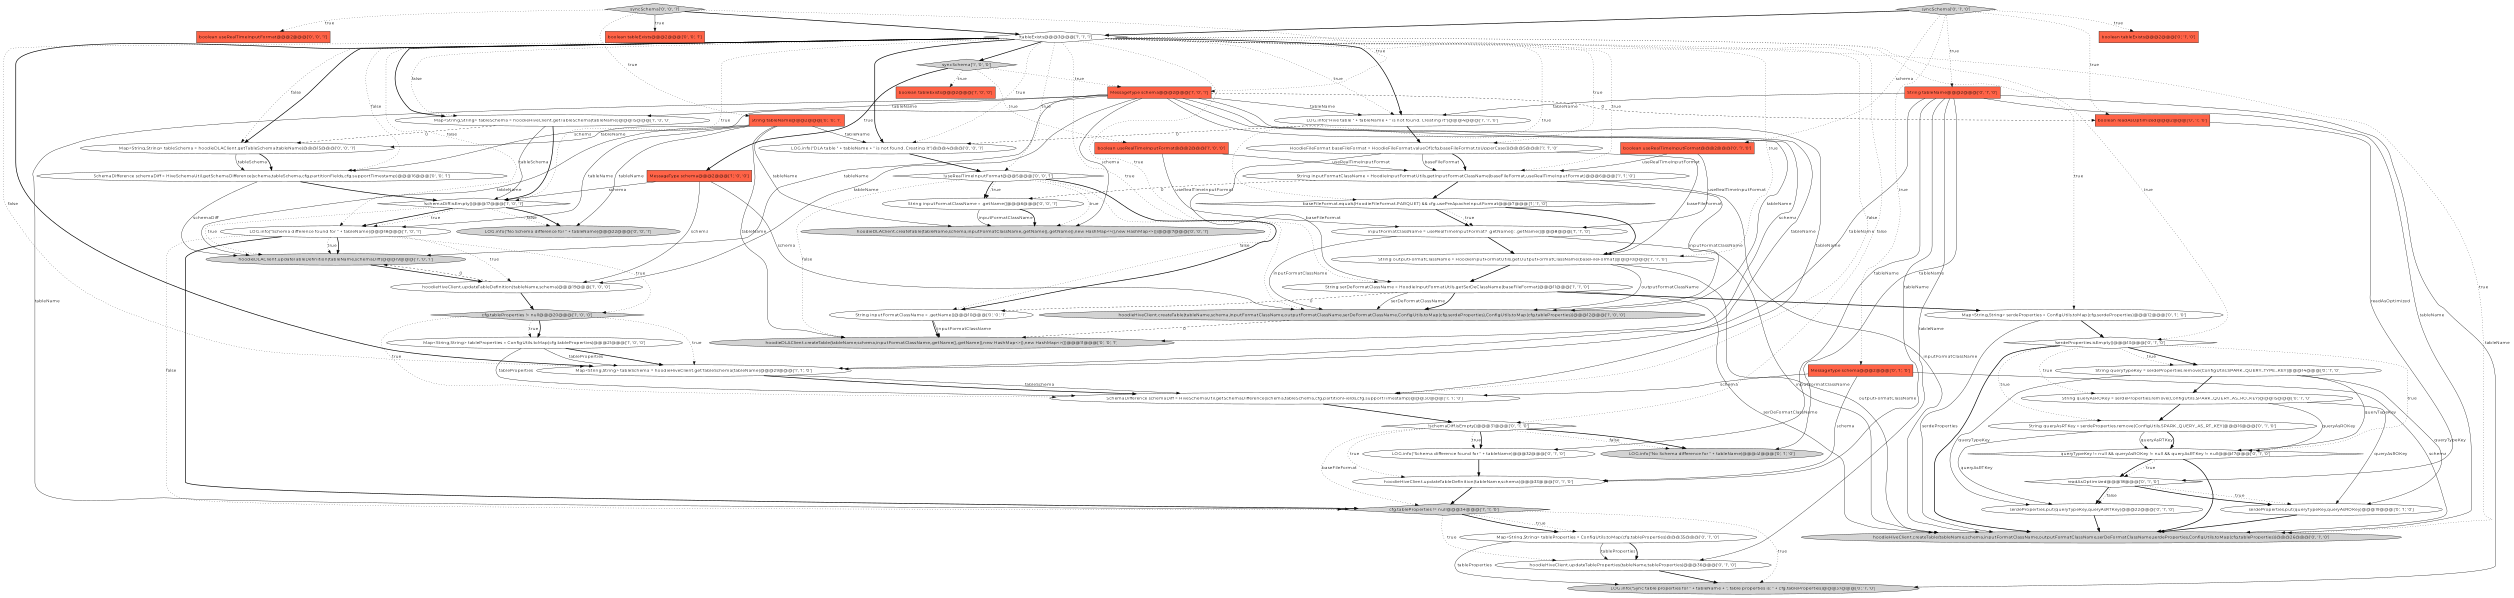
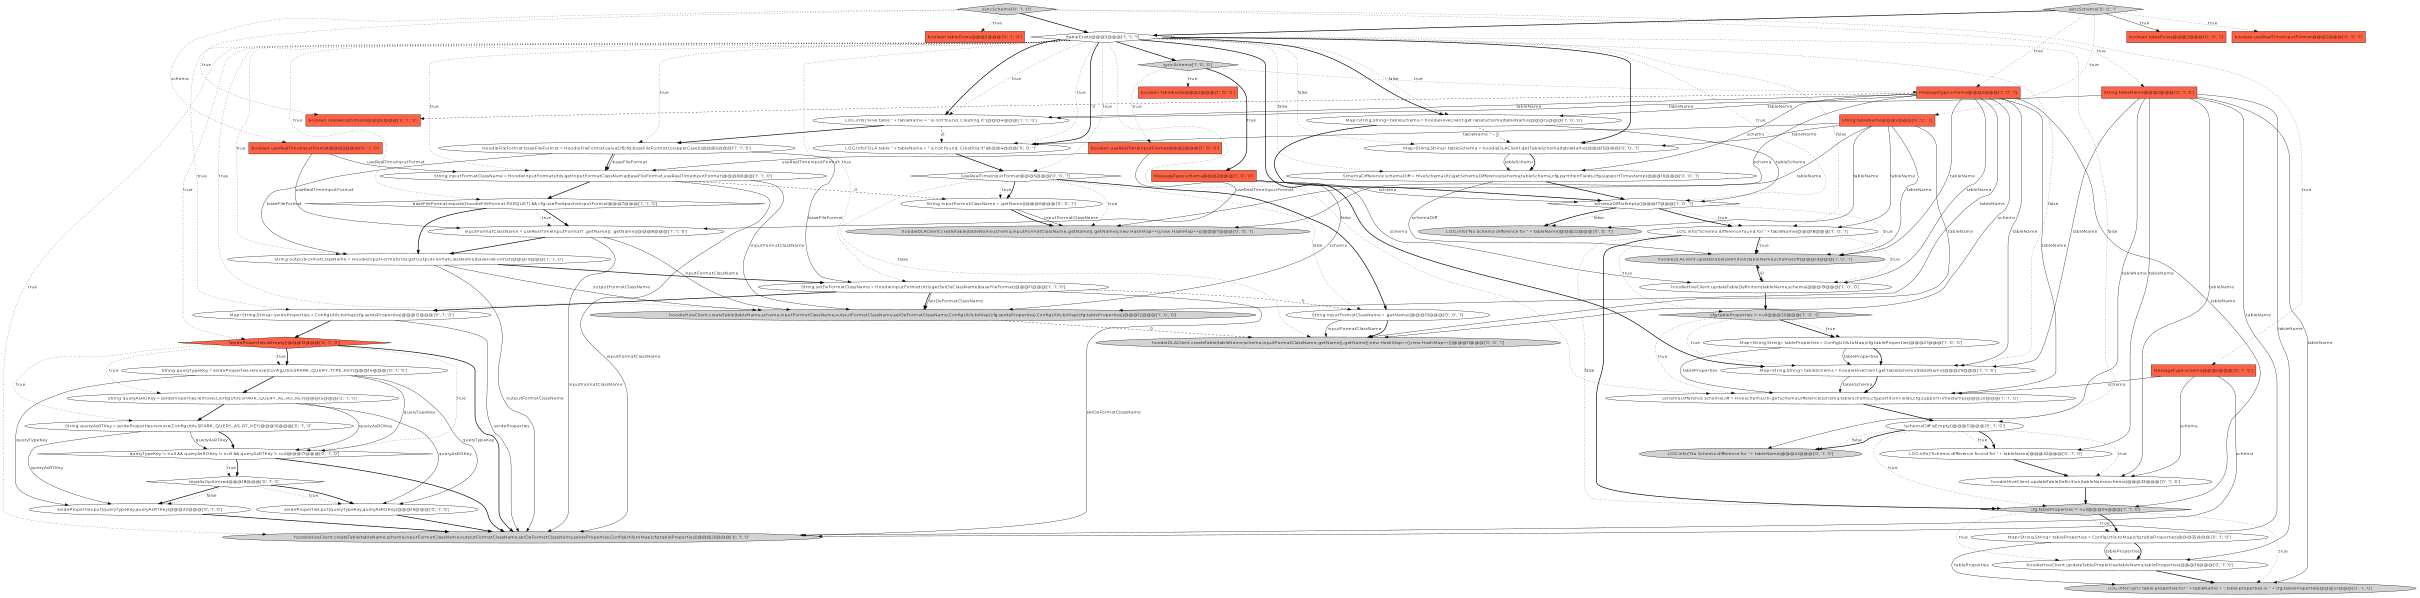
(2110, 343) -> (285, 343)
(2401, 356) -> none
(1479, 426) -> (1955, 426)
(1340, 468) -> (1893, 468)
